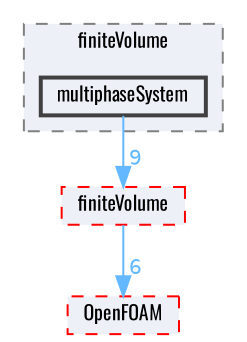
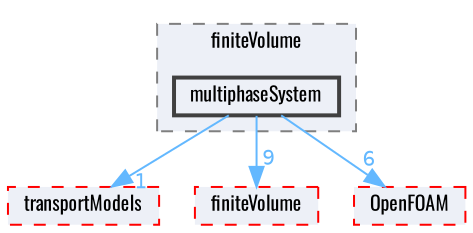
none -> (84, 206)
(123, 251) -> (324, 145)
